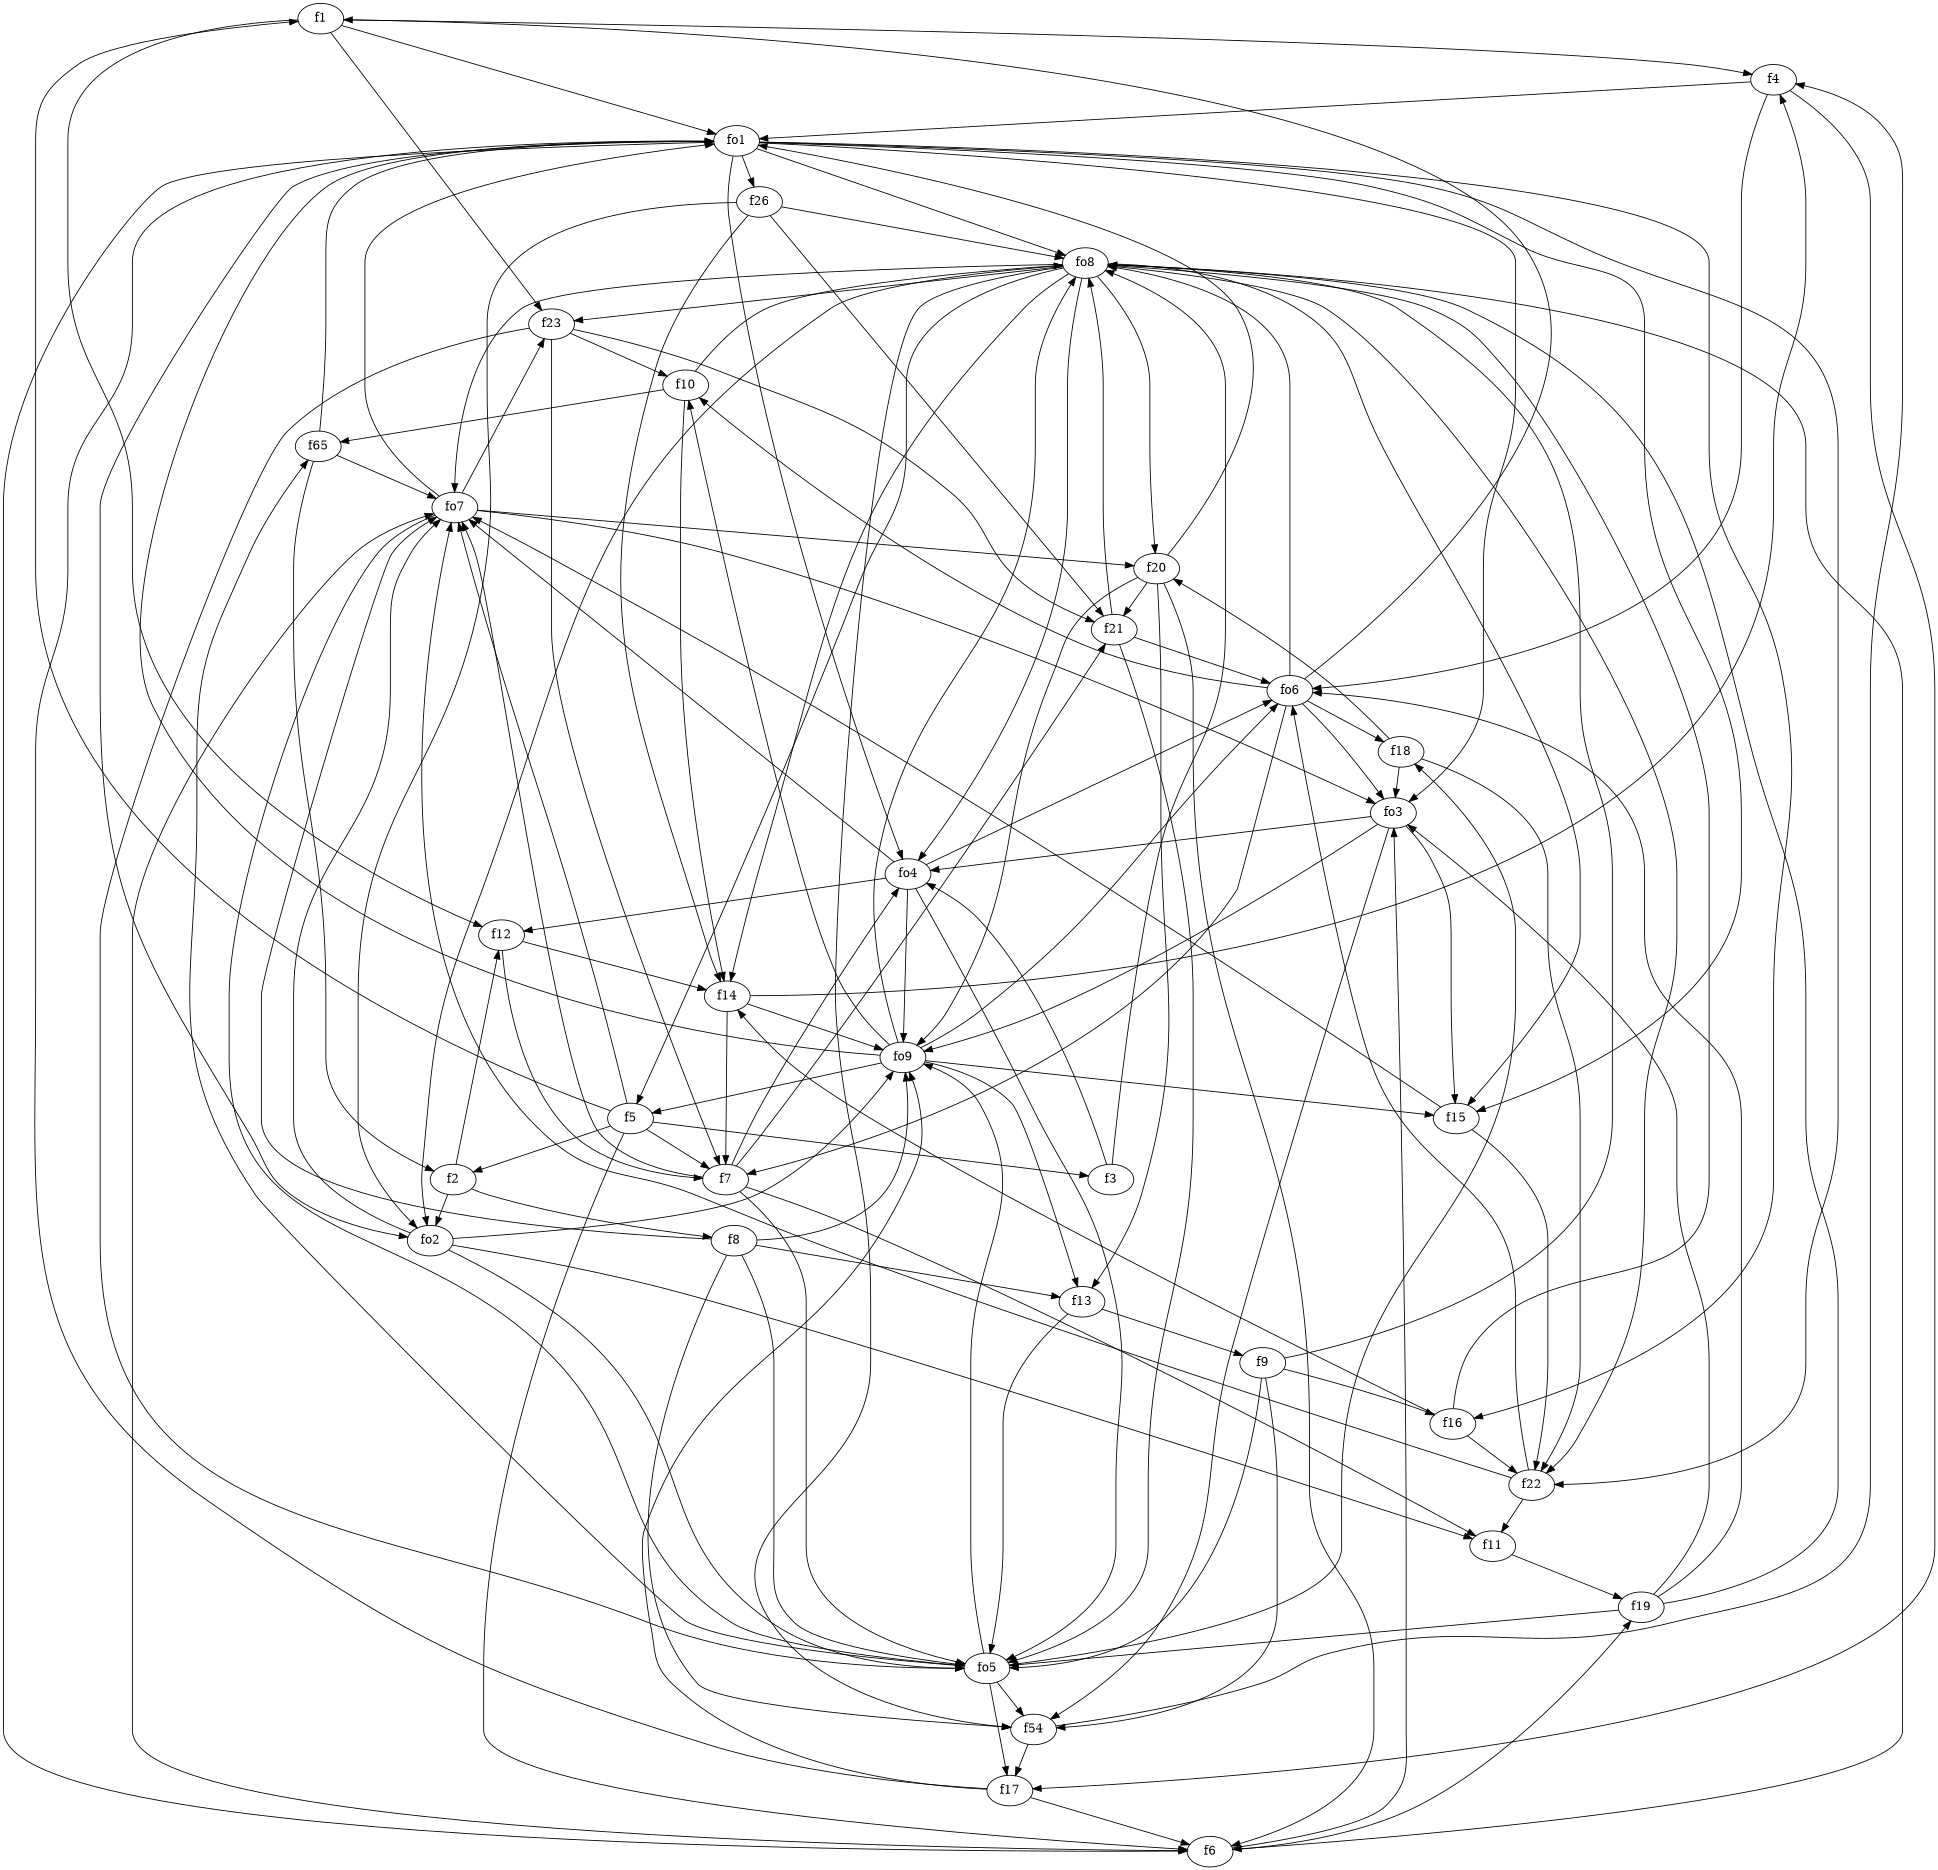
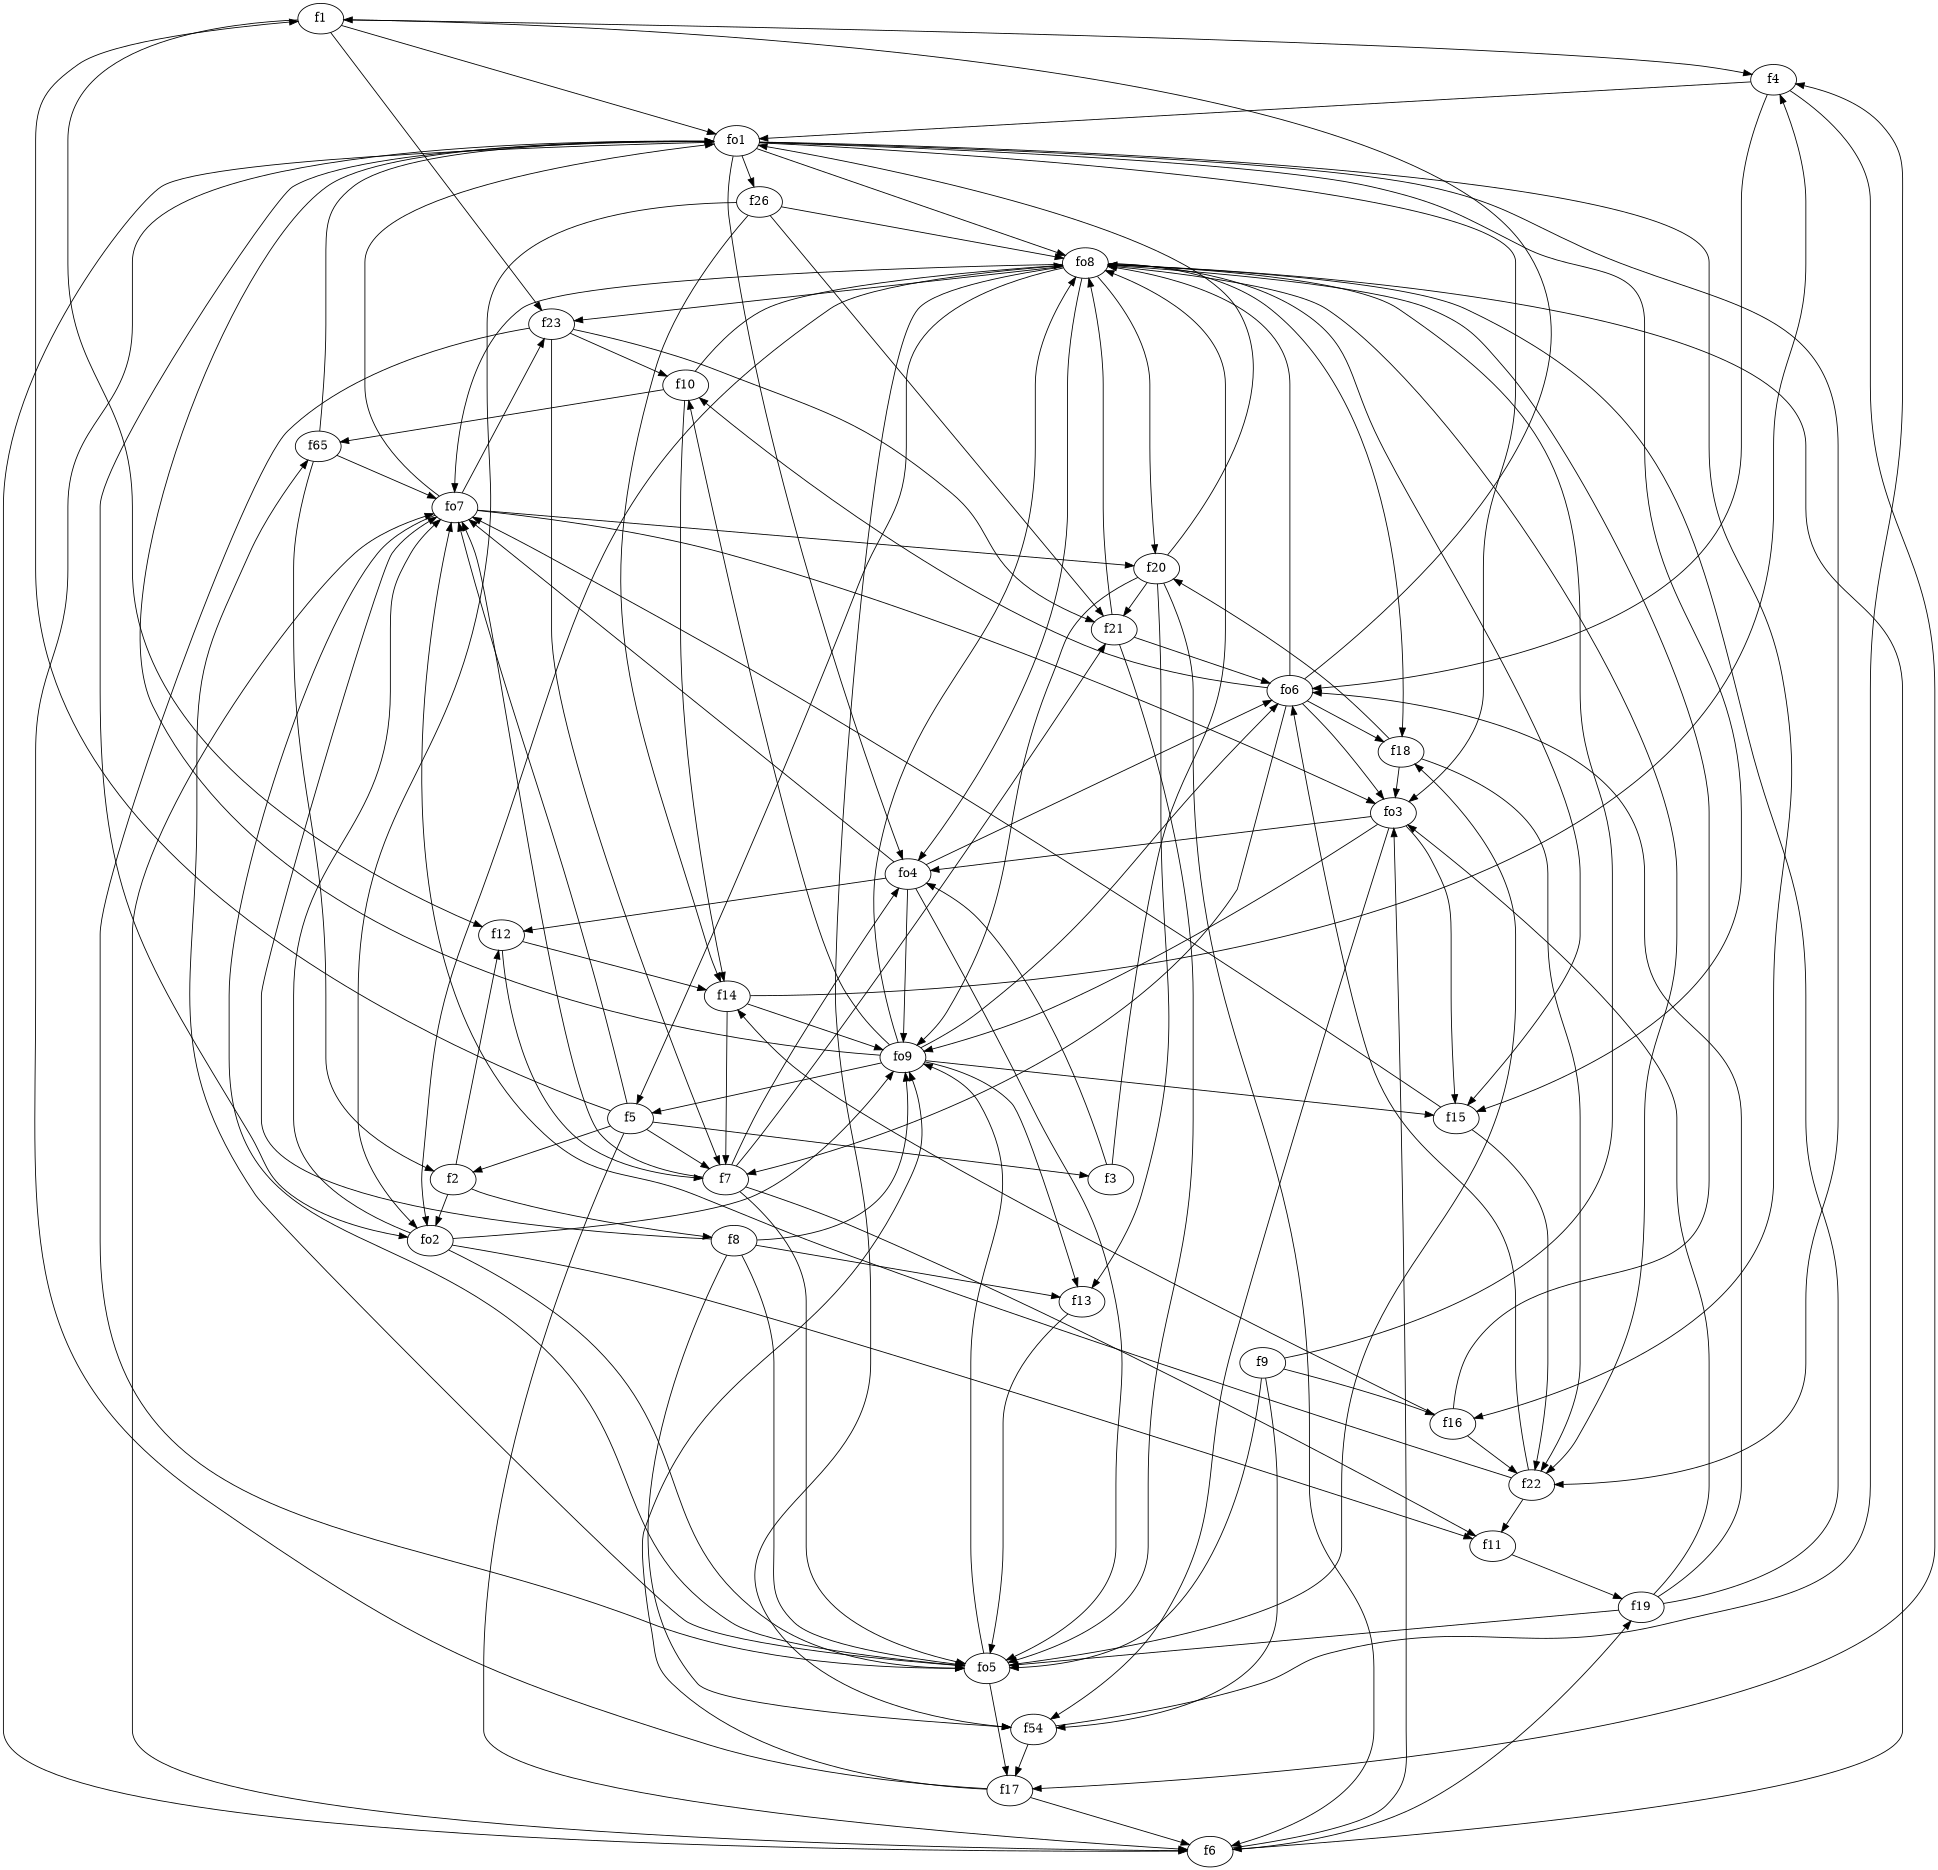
(847, 572) -> (1353, 422)
(1172, 1332) -> none
(1008, 1696) -> none
